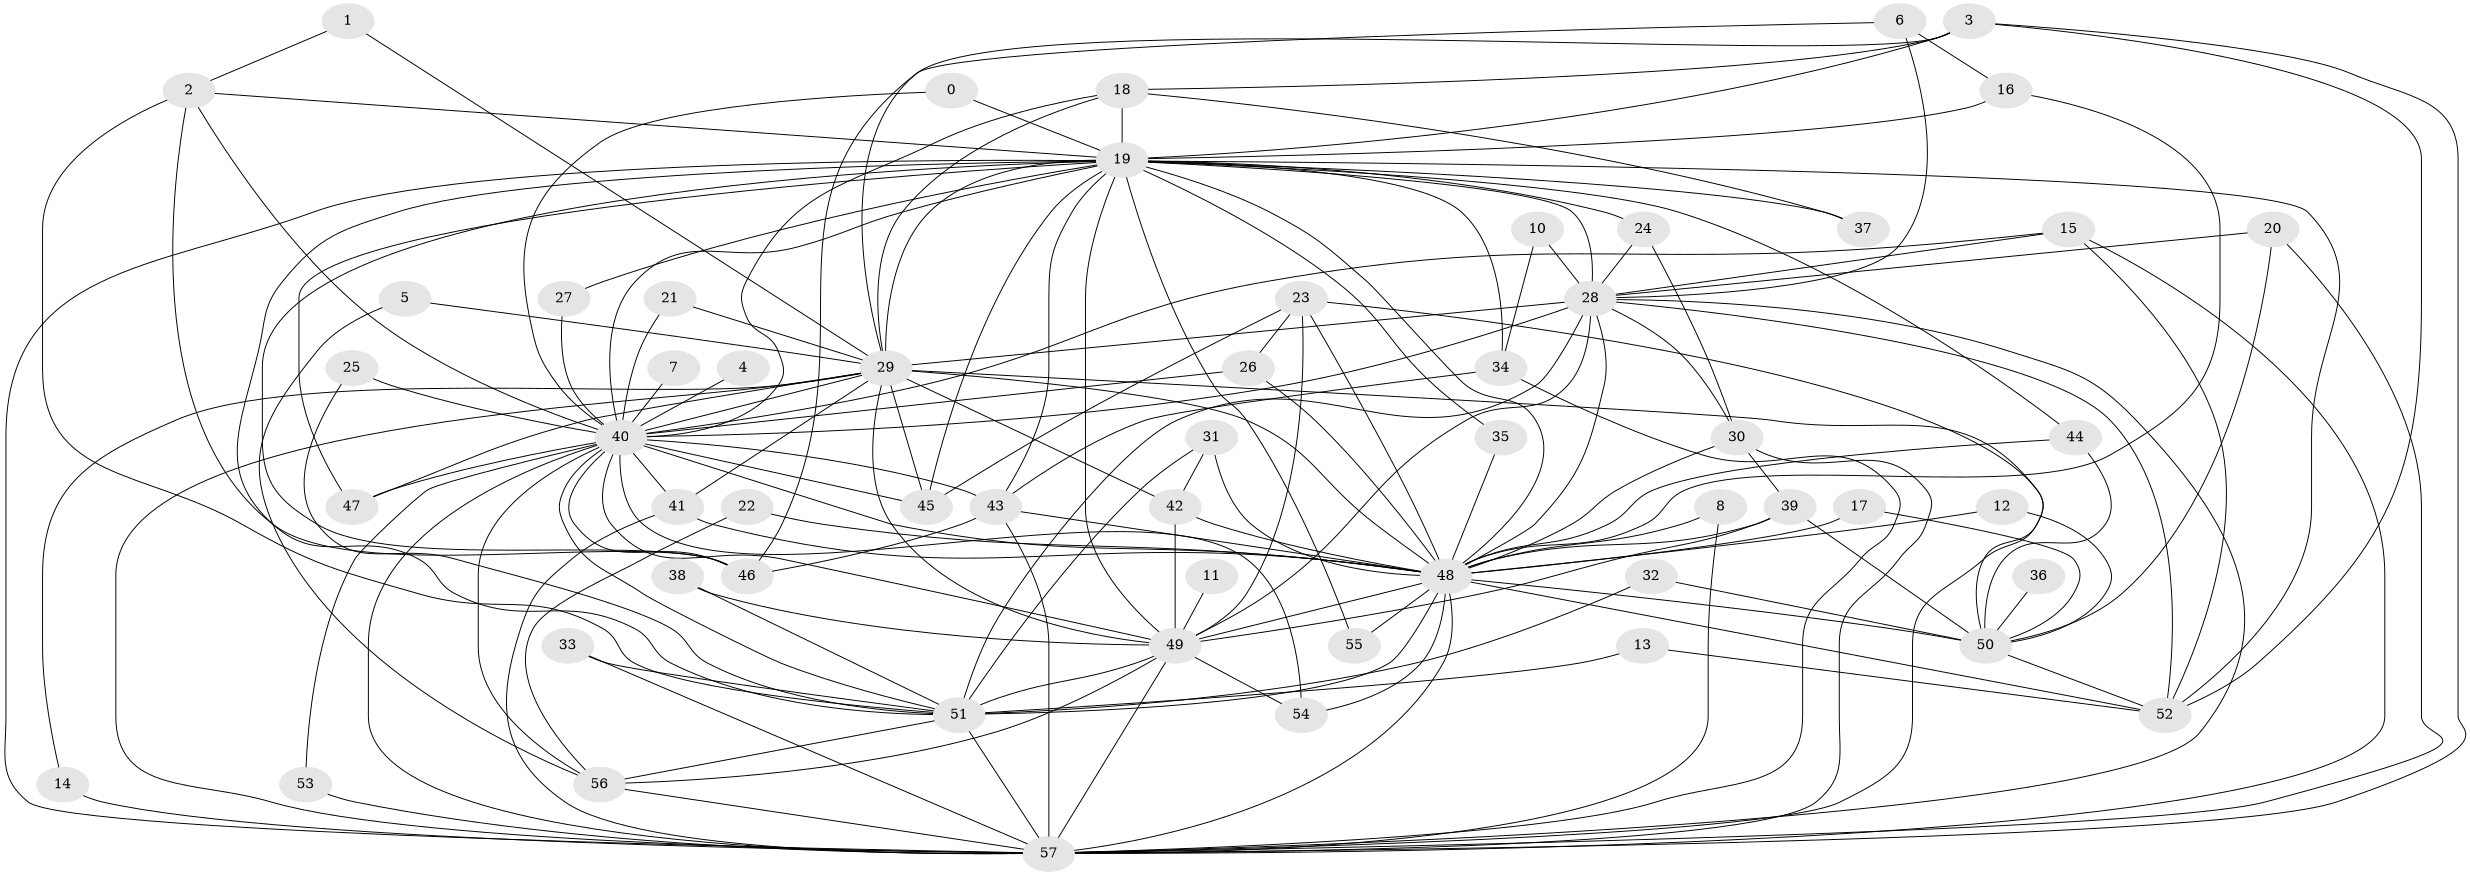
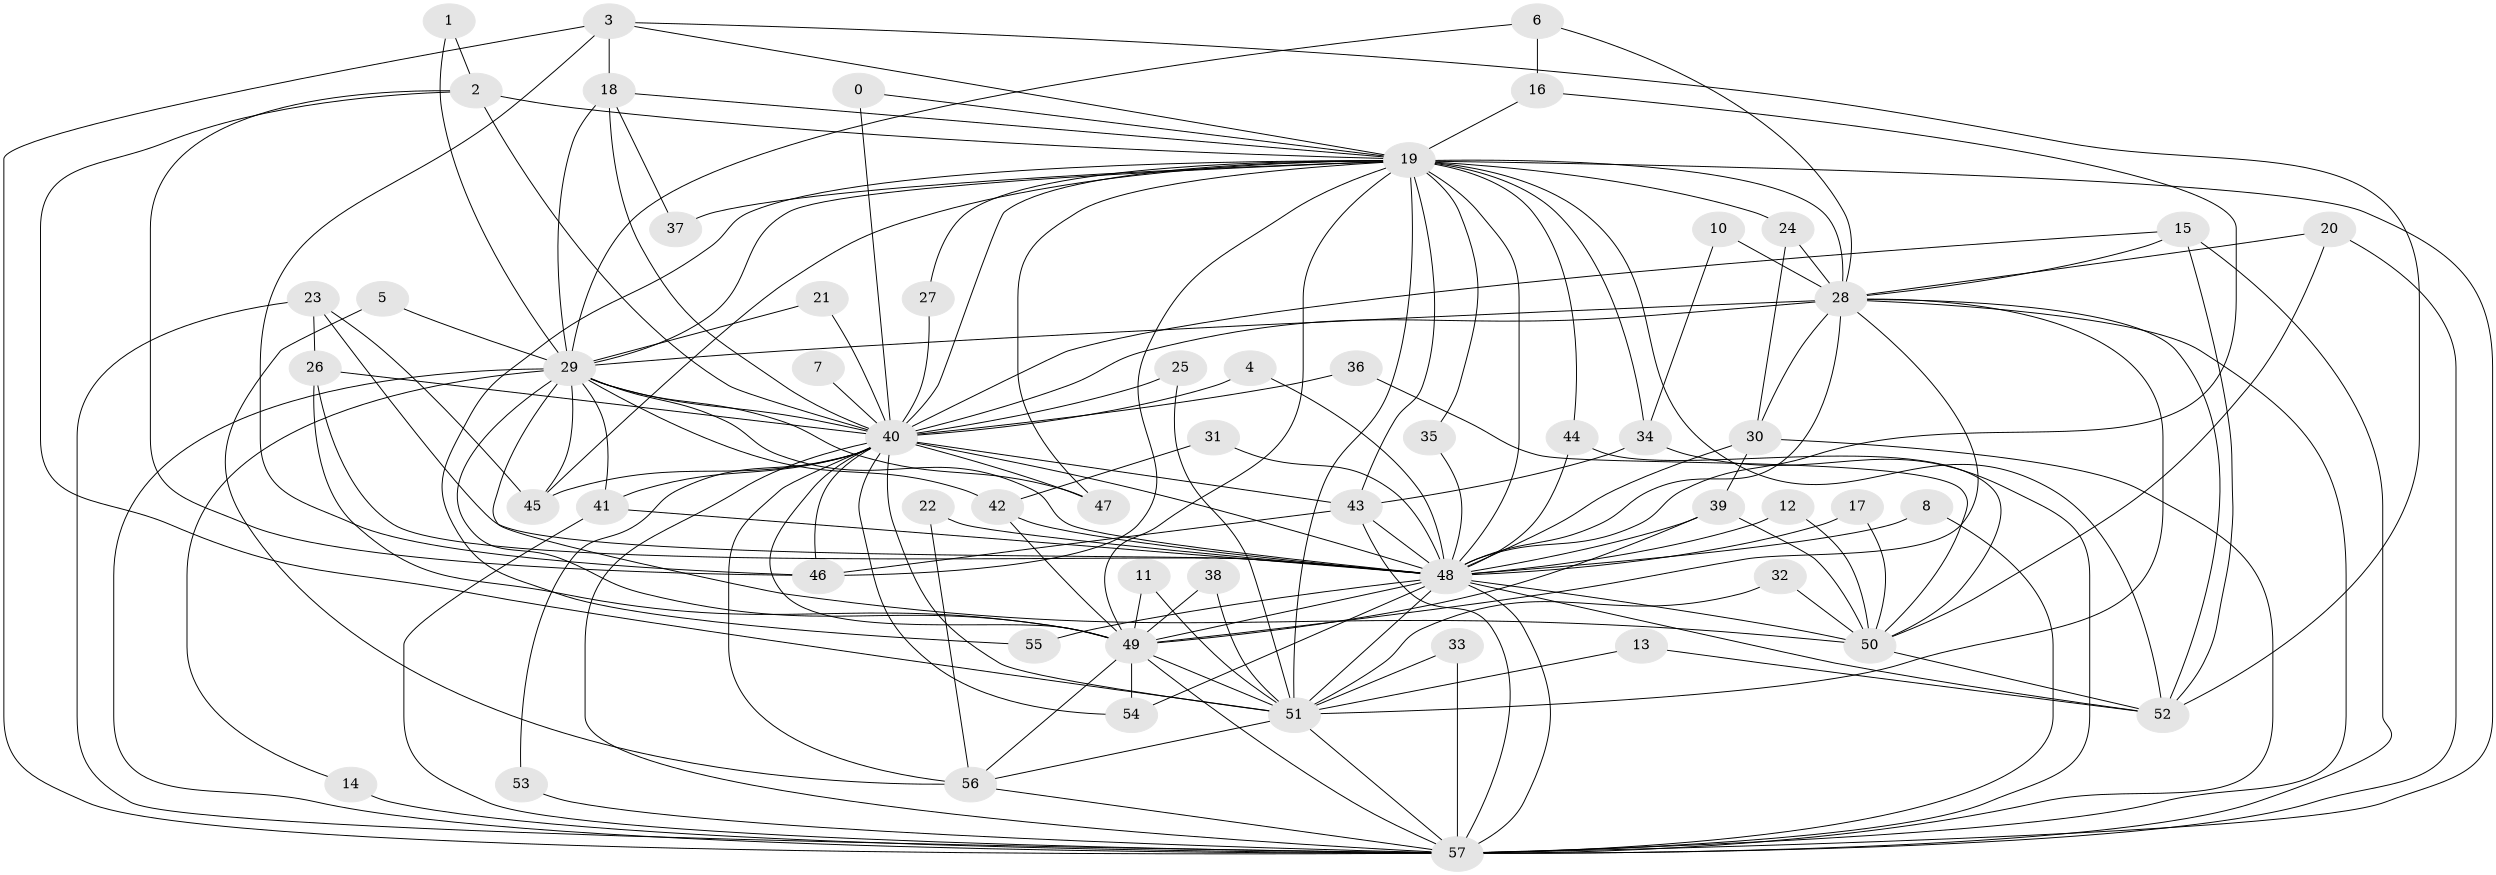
none -> (1188, 401)
none -> (1385, 453)
(1285, 500) -> (650, 607)
(1071, 565) -> (1212, 652)
